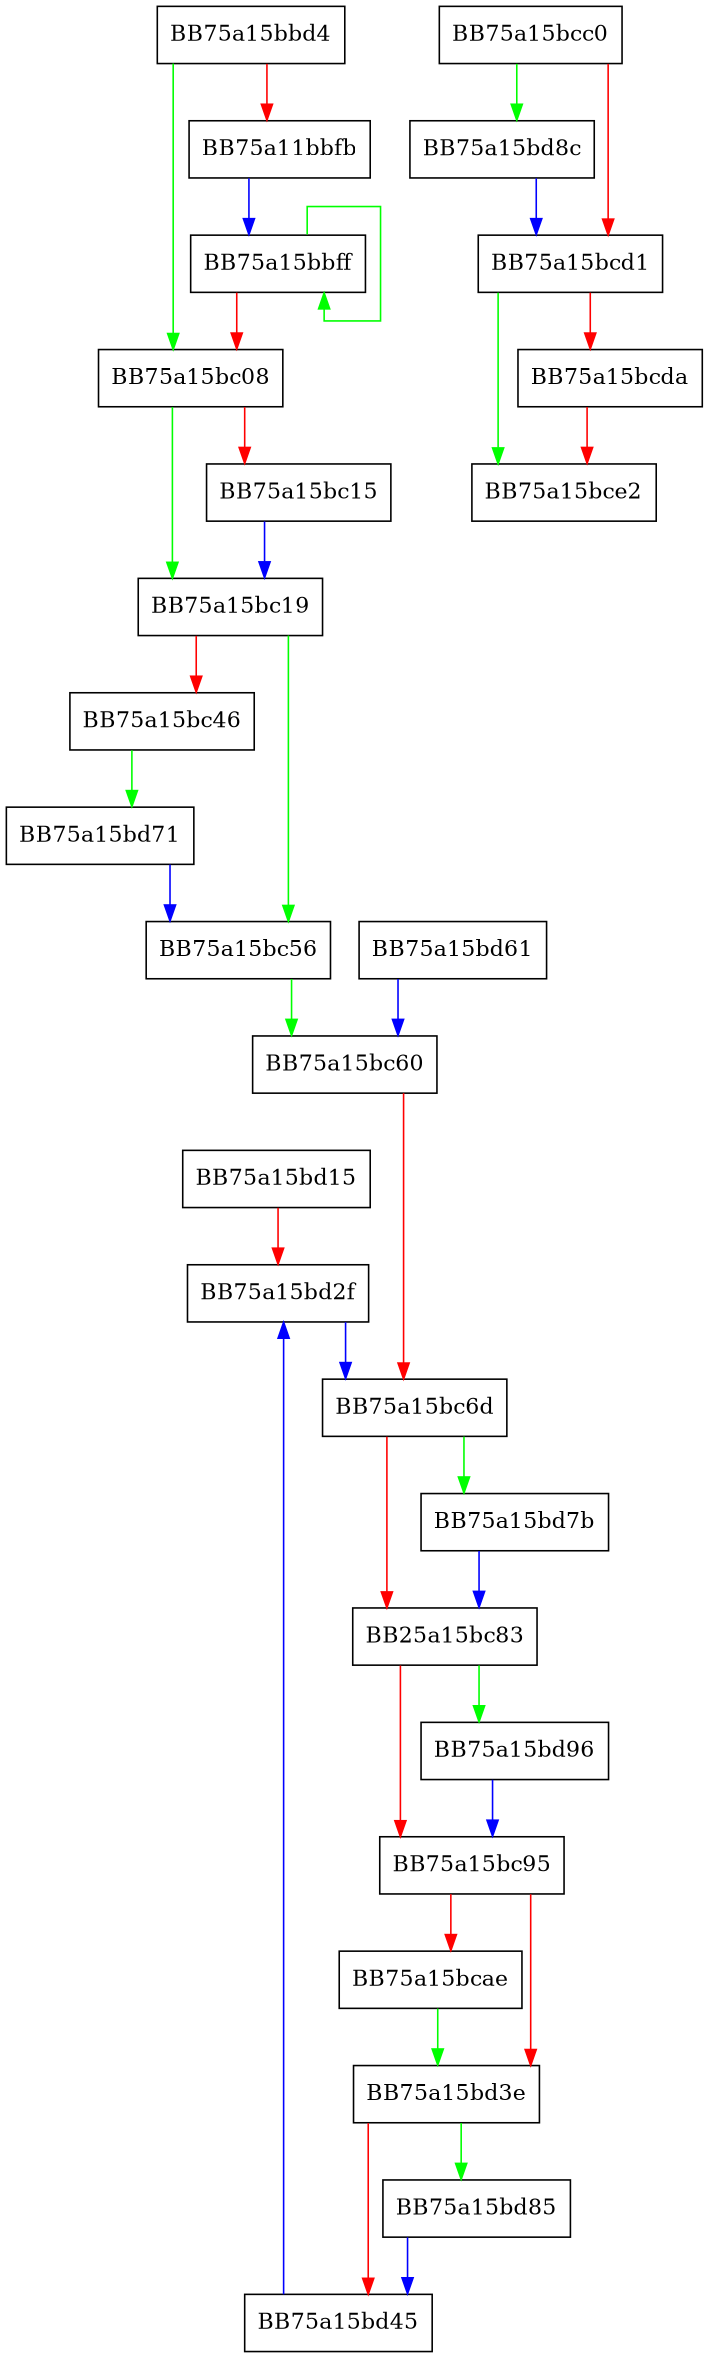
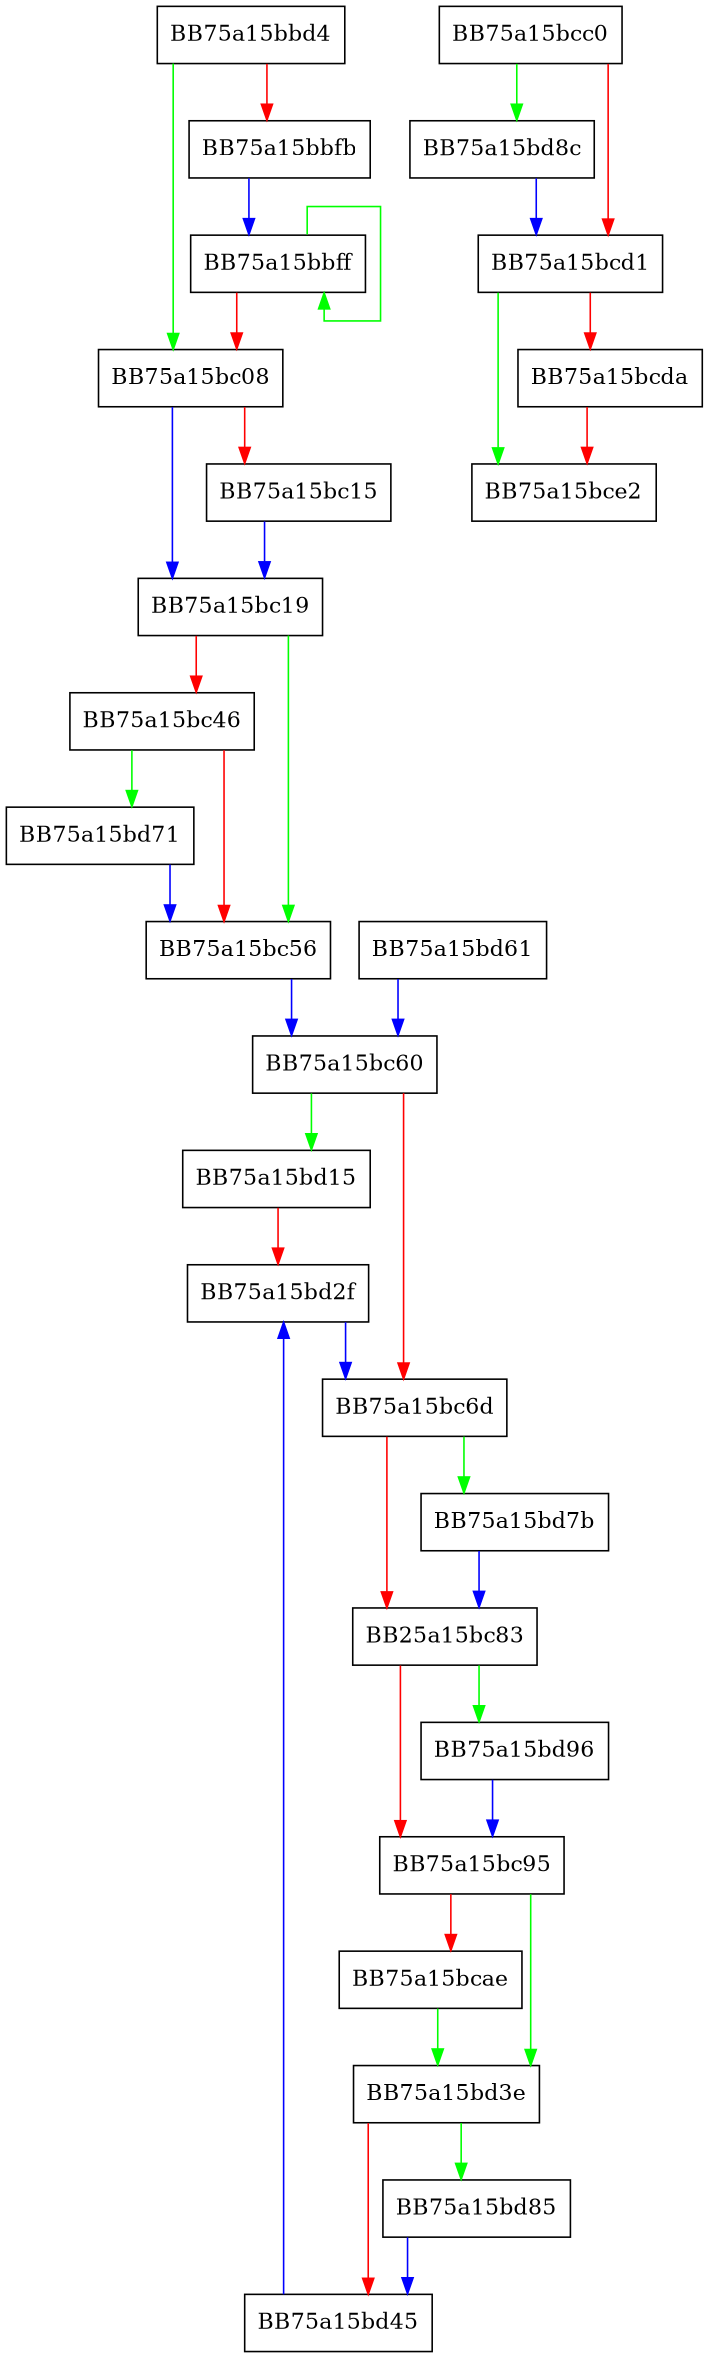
(280, 149) -> (280, 149)
(172, 485) -> (172, 485)
none -> (224, 828)
(292, 999) -> (292, 999)
none -> (311, 1114)
(531, 1972) -> (531, 1972)
